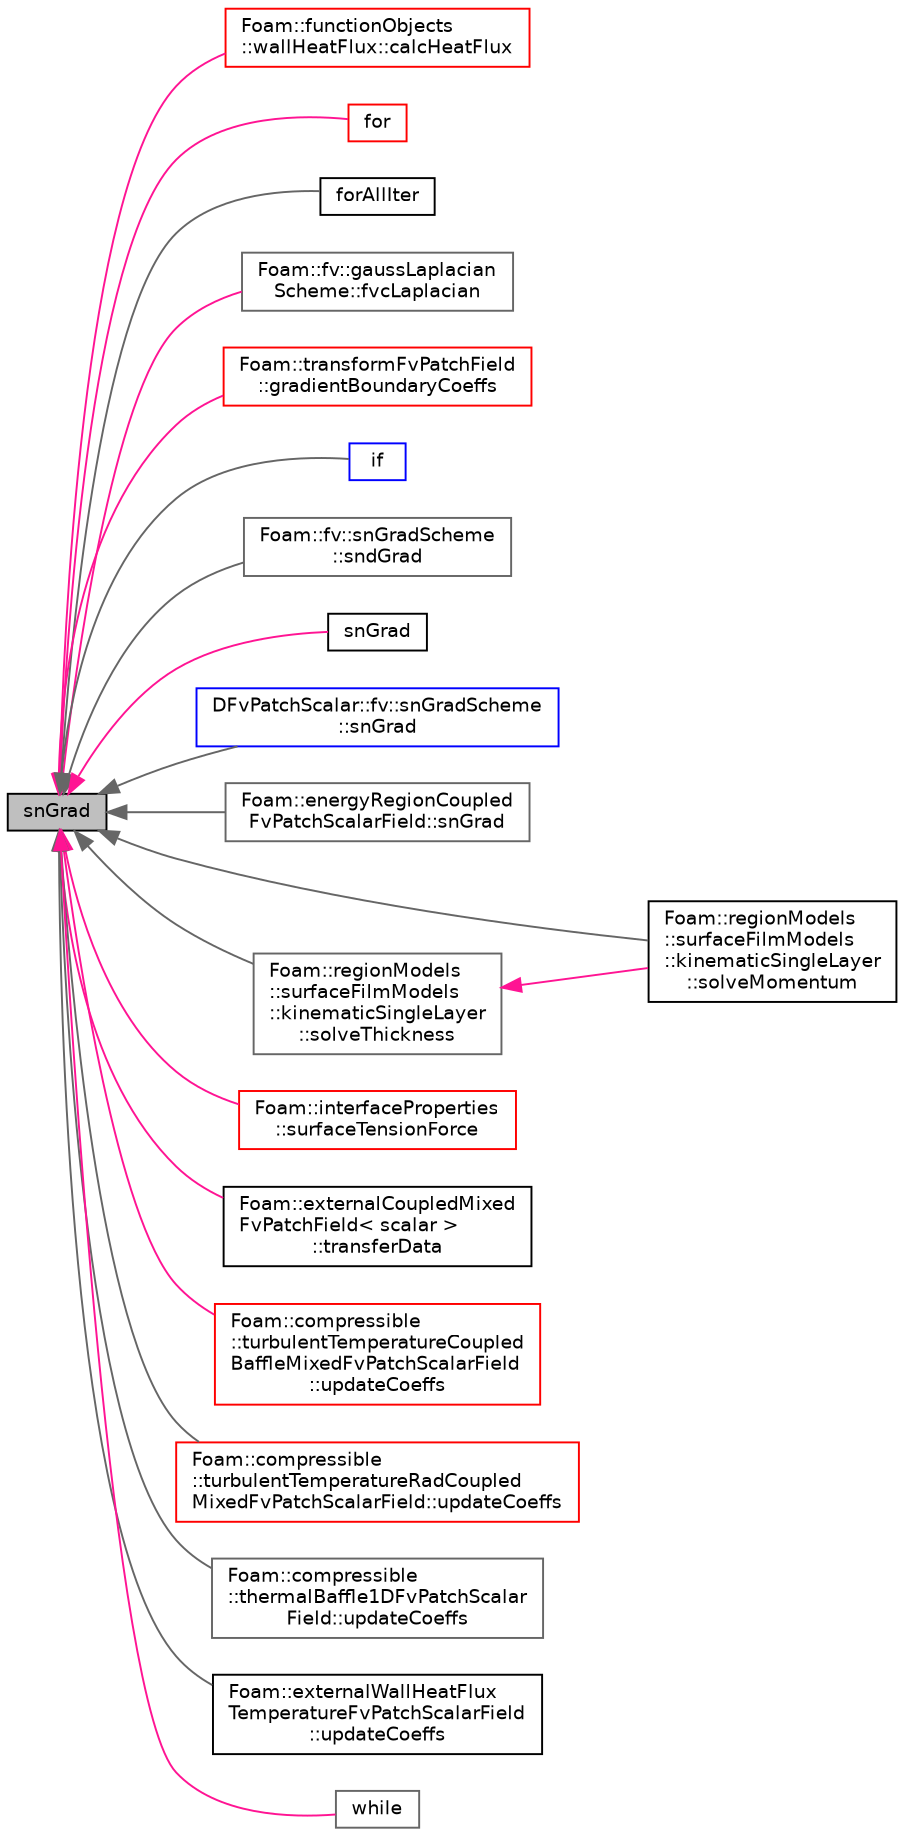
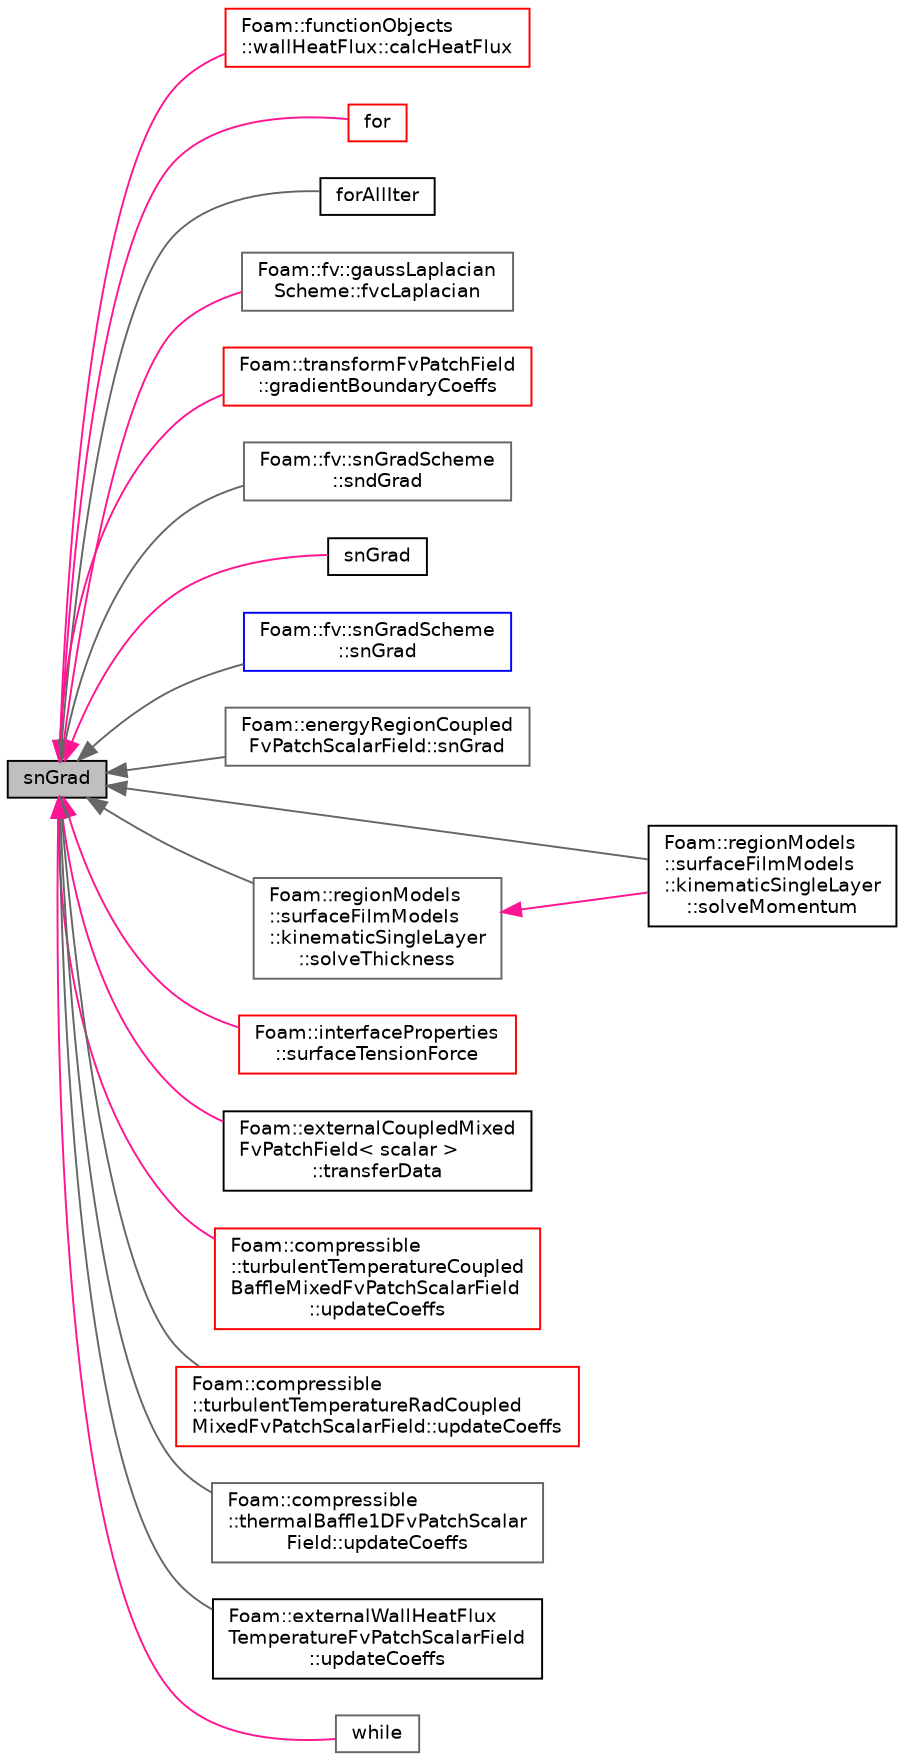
(378, 462) -> none
(378, 717) -> (378, 642)
